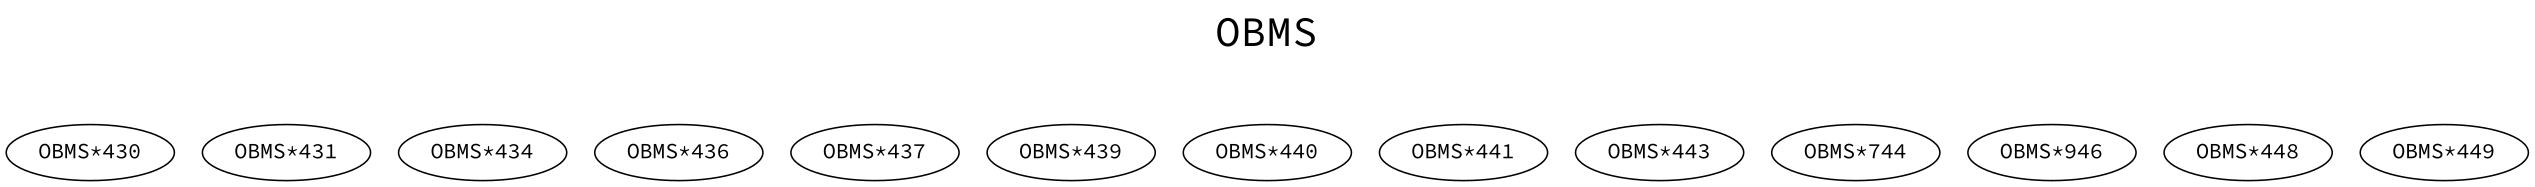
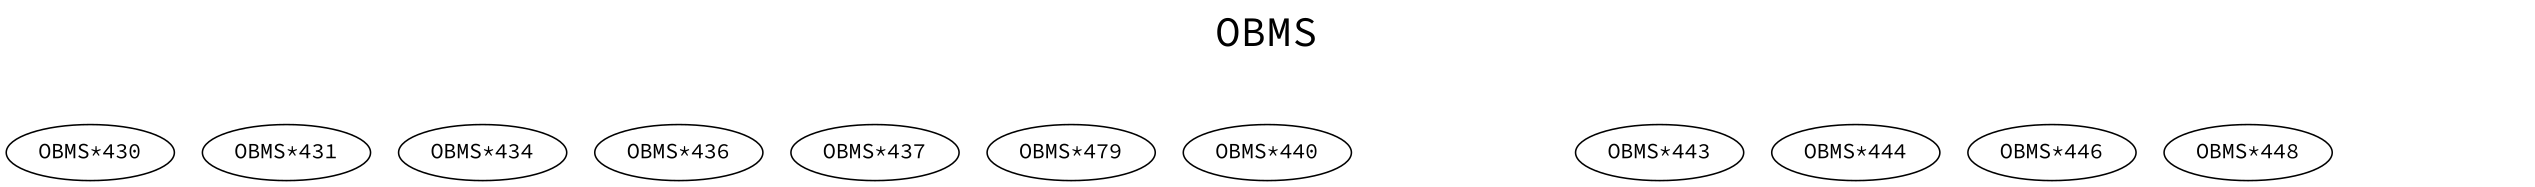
(1071, 153) -> (1071, 153)
(1464, 153) -> none
(1856, 153) -> (1856, 153)
(2052, 153) -> (2052, 153)
(2444, 153) -> none
